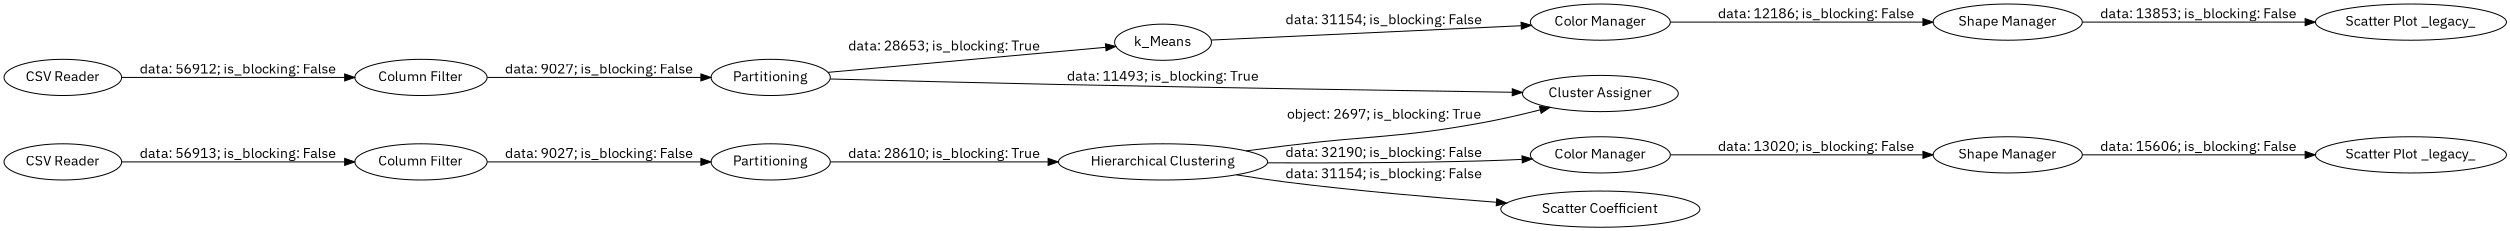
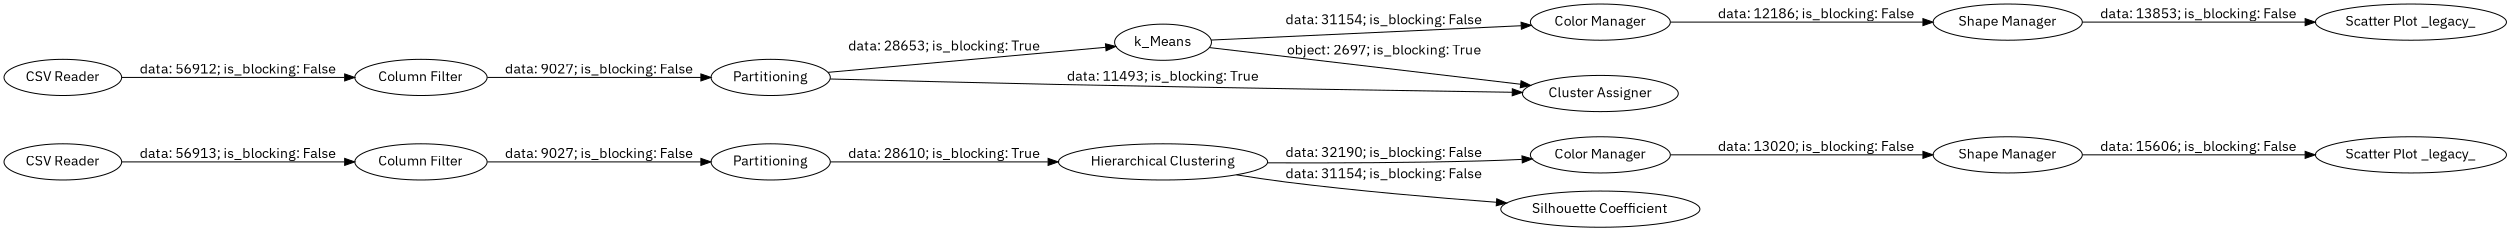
(1394, 135) -> (1365, 66)
(1600, 209) -> (1600, 209)
